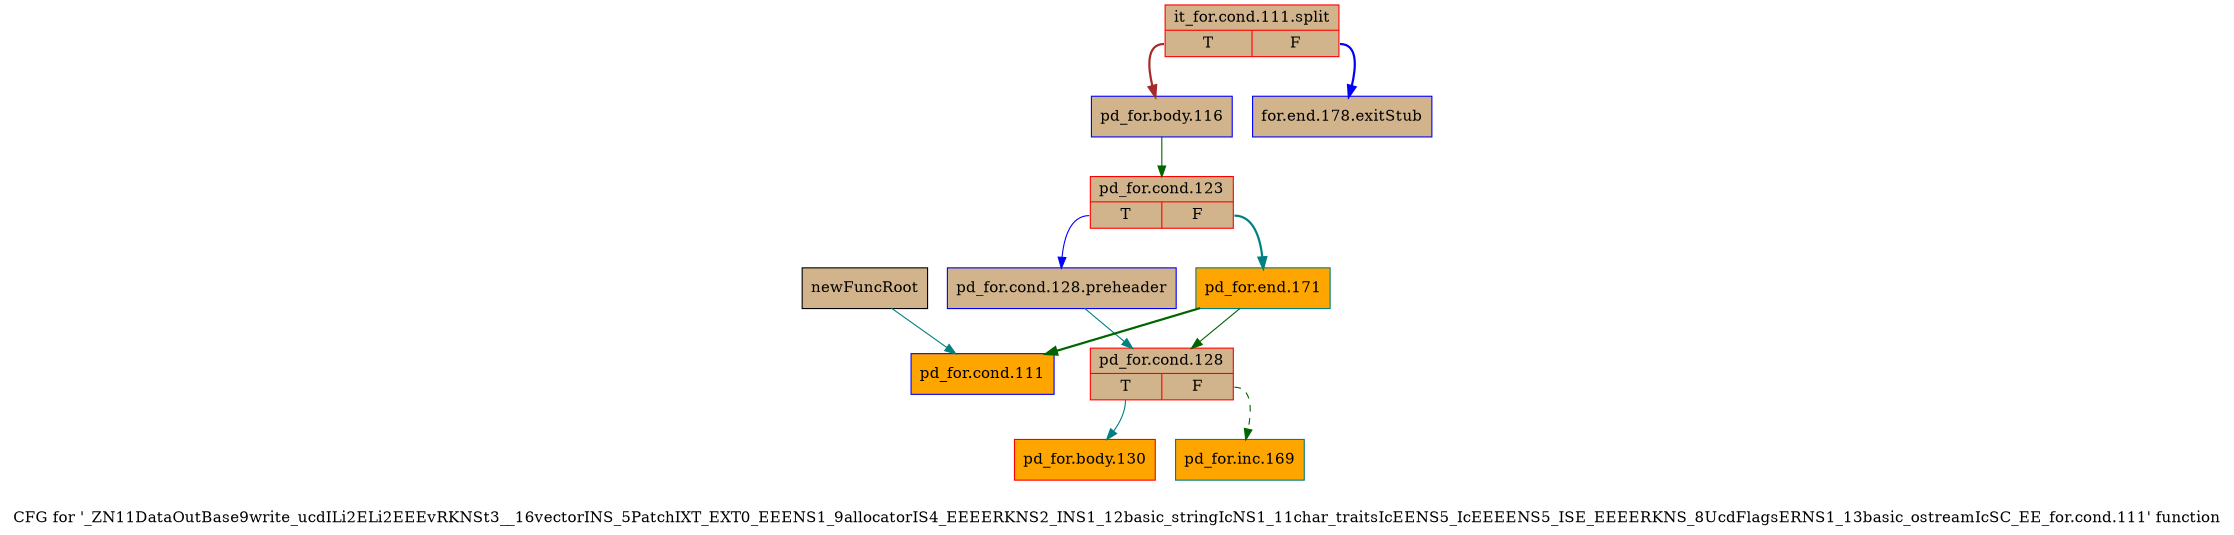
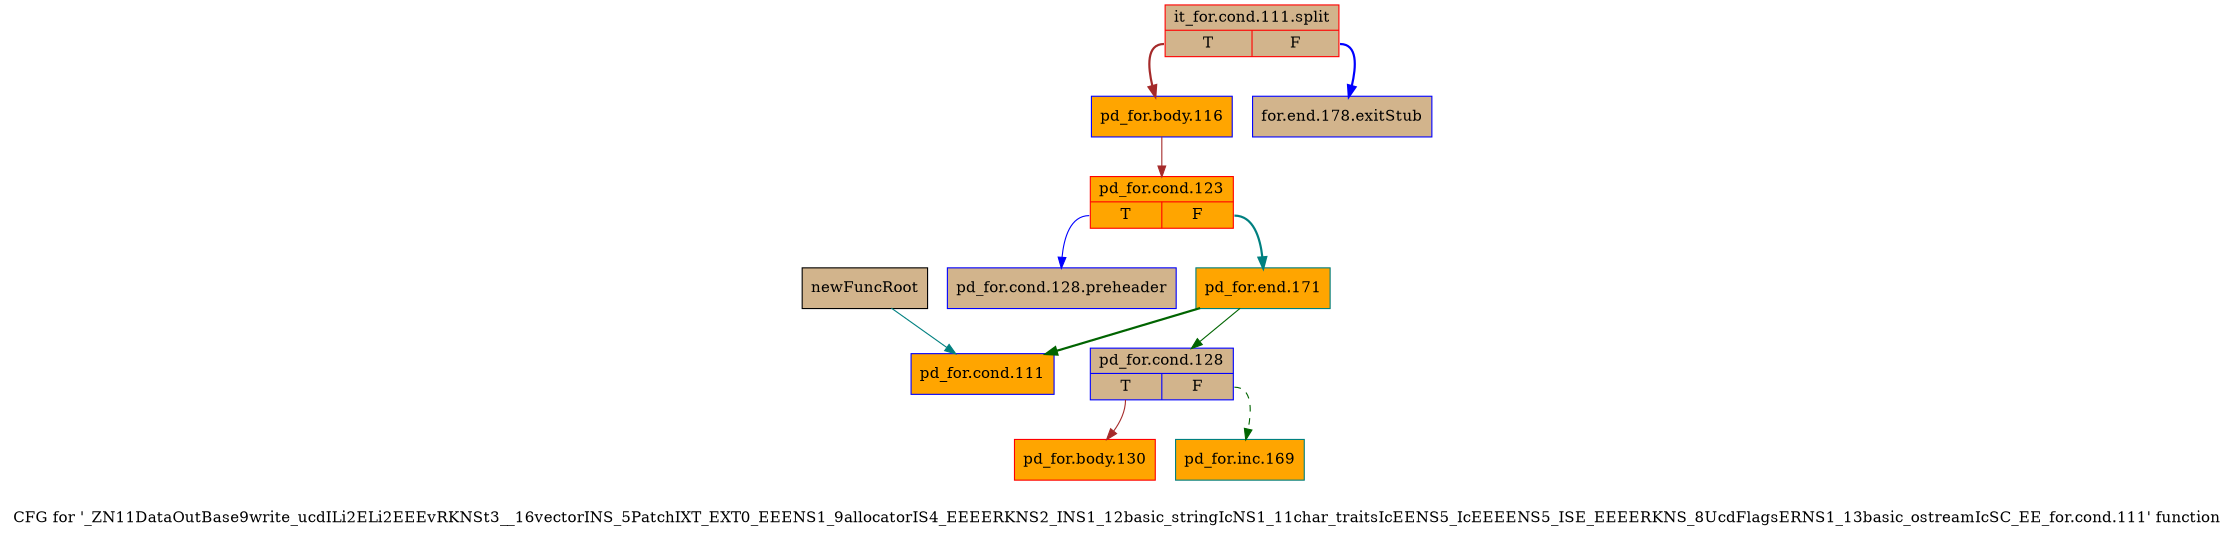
(1162, 117) -> (1162, 117)
(1162, 151) -> (1162, 151)
(1162, 202) -> (1162, 202)
(1104, 325) -> none
(1162, 374) -> (1162, 374)
(1122, 416) -> (1122, 416)
